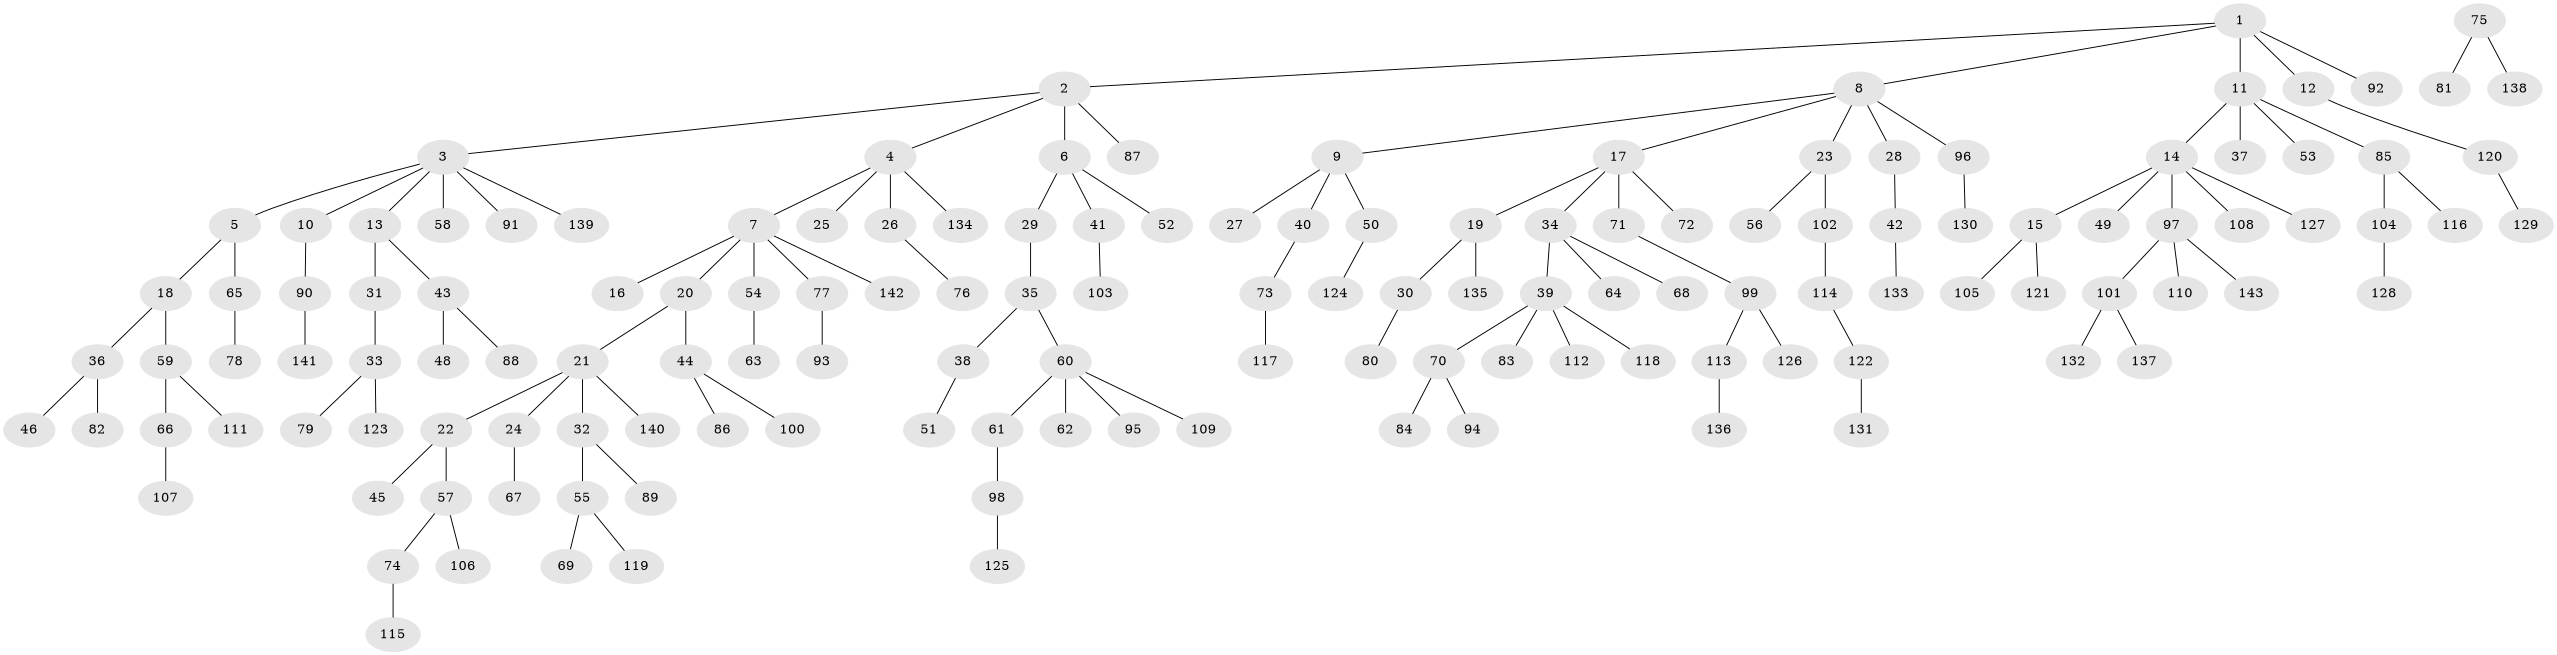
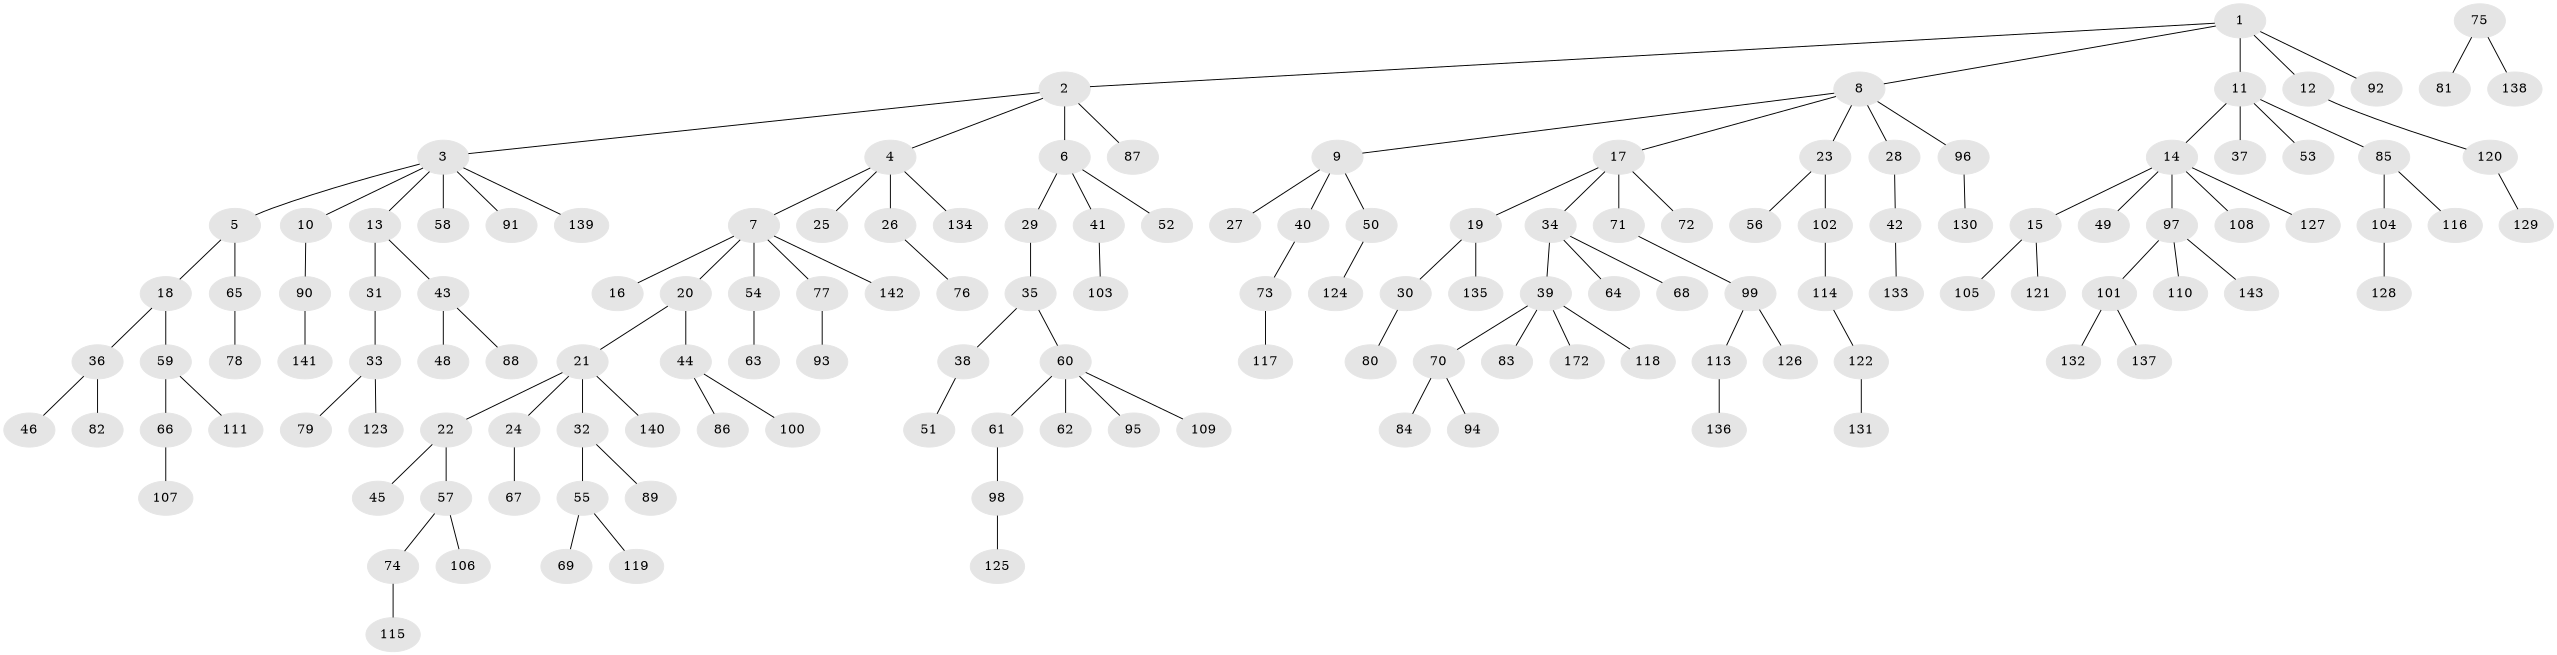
(1577, 362) -> (1577, 362)
